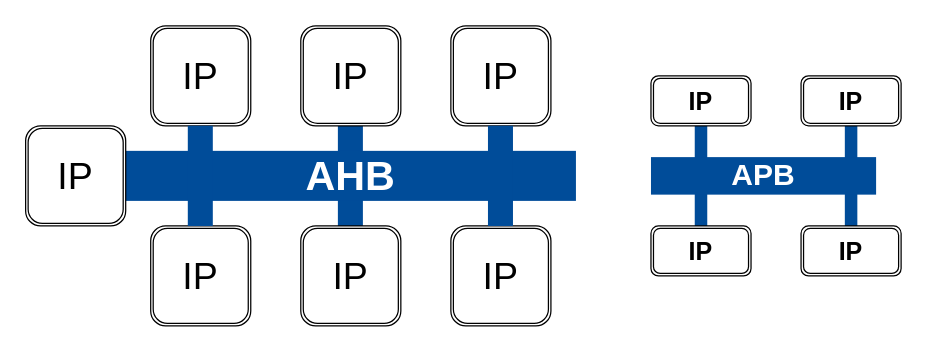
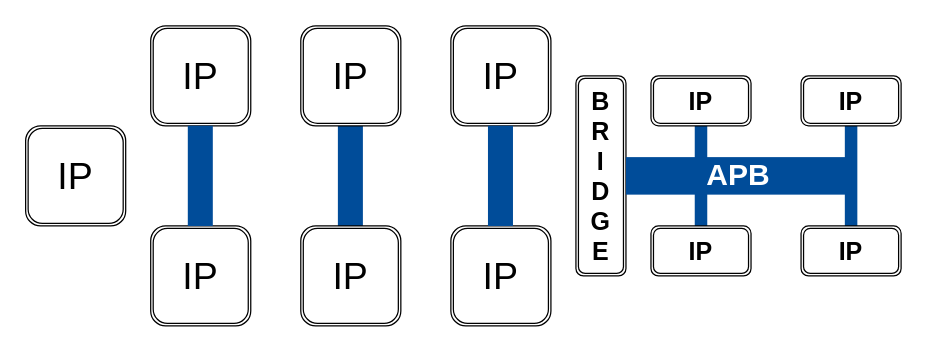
(351, 176) -> none
none -> (601, 176)
(763, 176) -> (738, 176)
